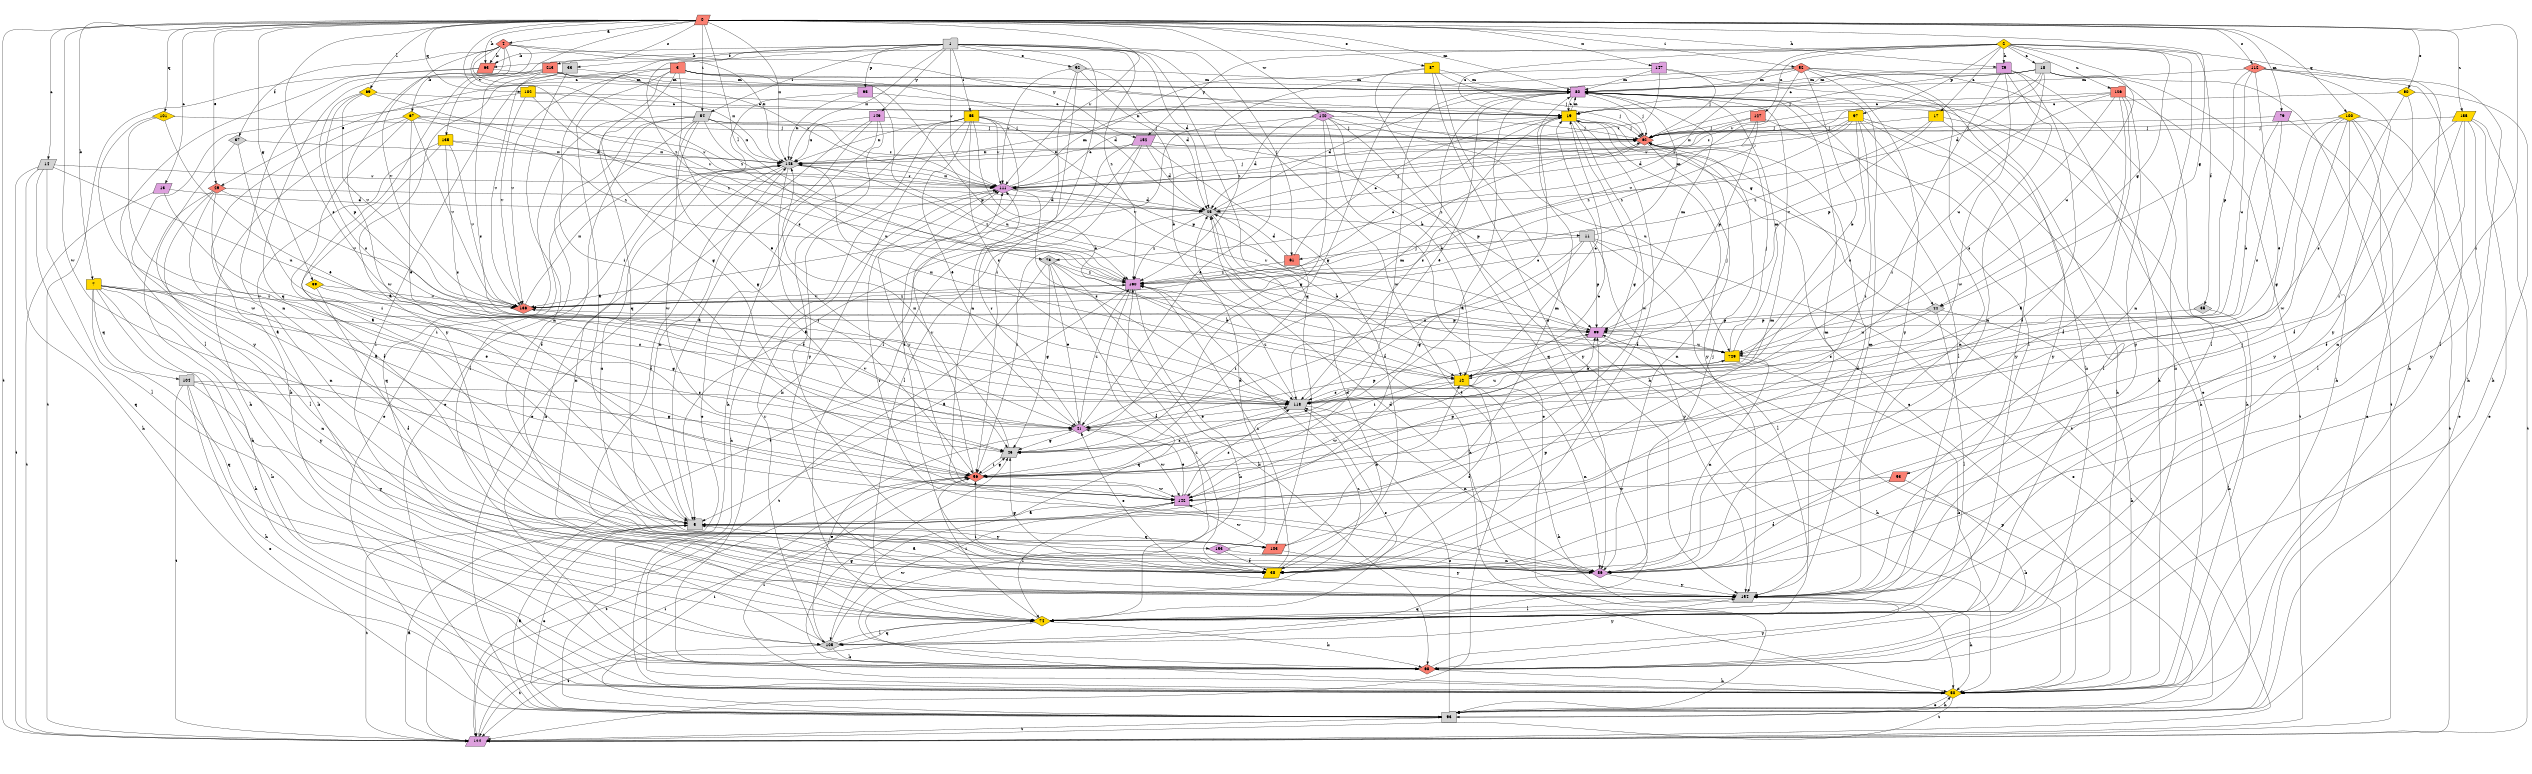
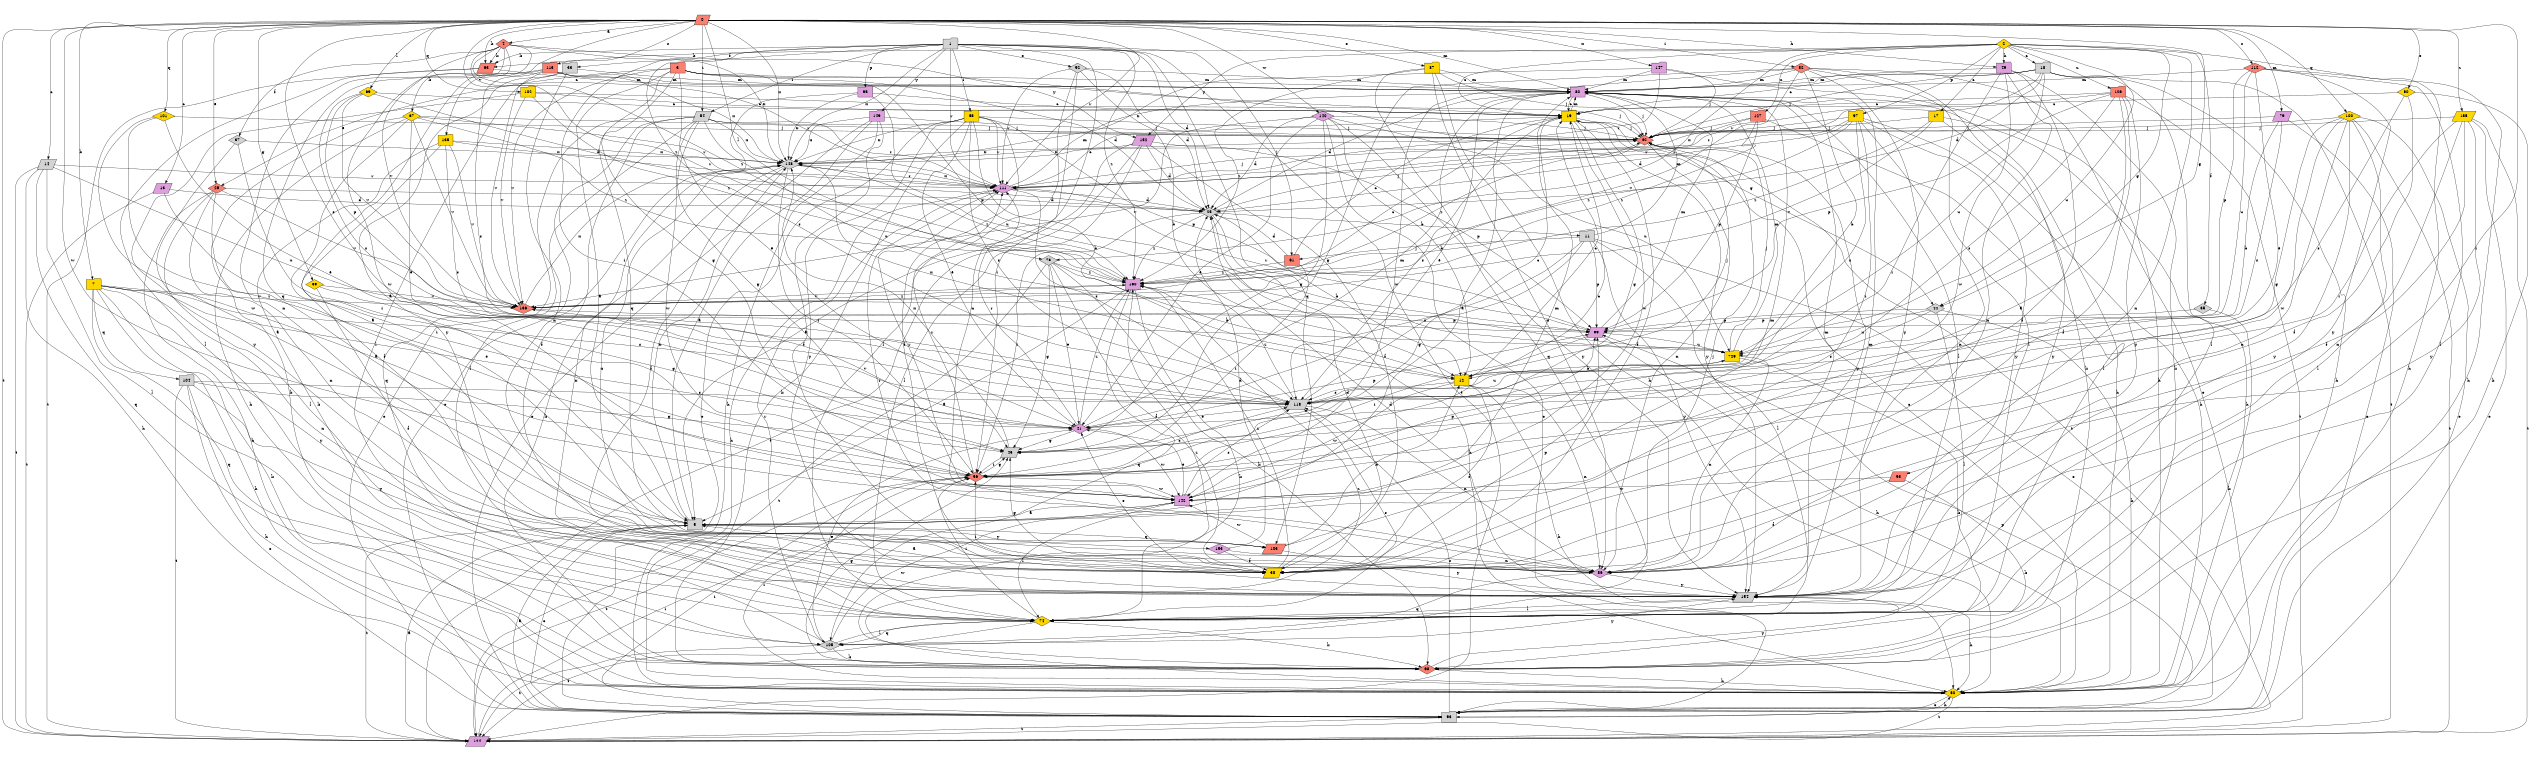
(550, 68) -> (550, 68)
(2242, 345) -> (2242, 345)
(1858, 369) -> (1858, 369)
